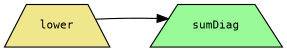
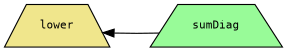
(126, 18) -> (137, 33)
